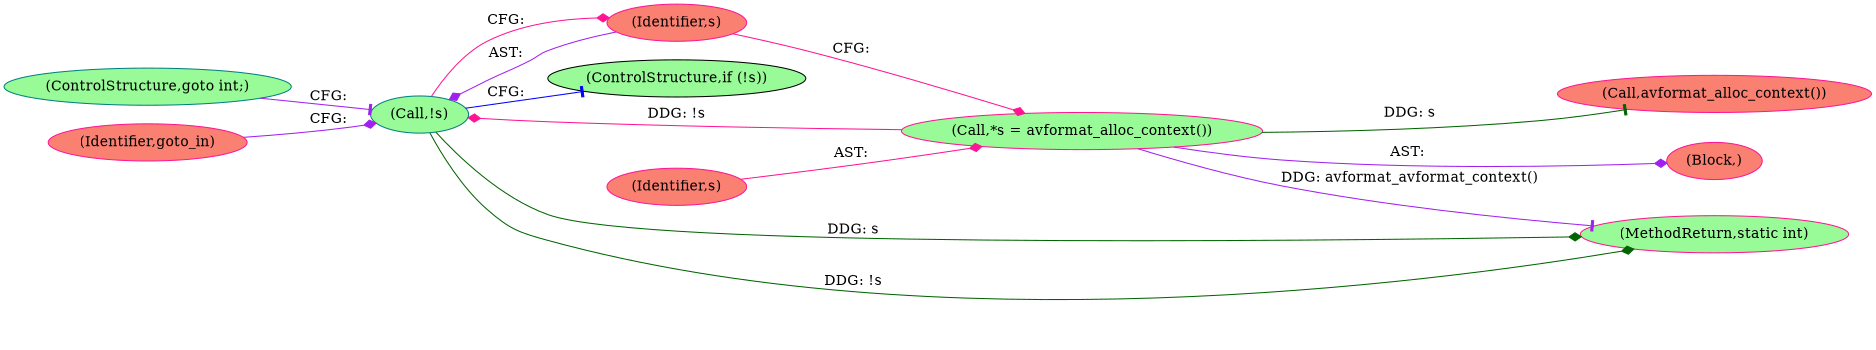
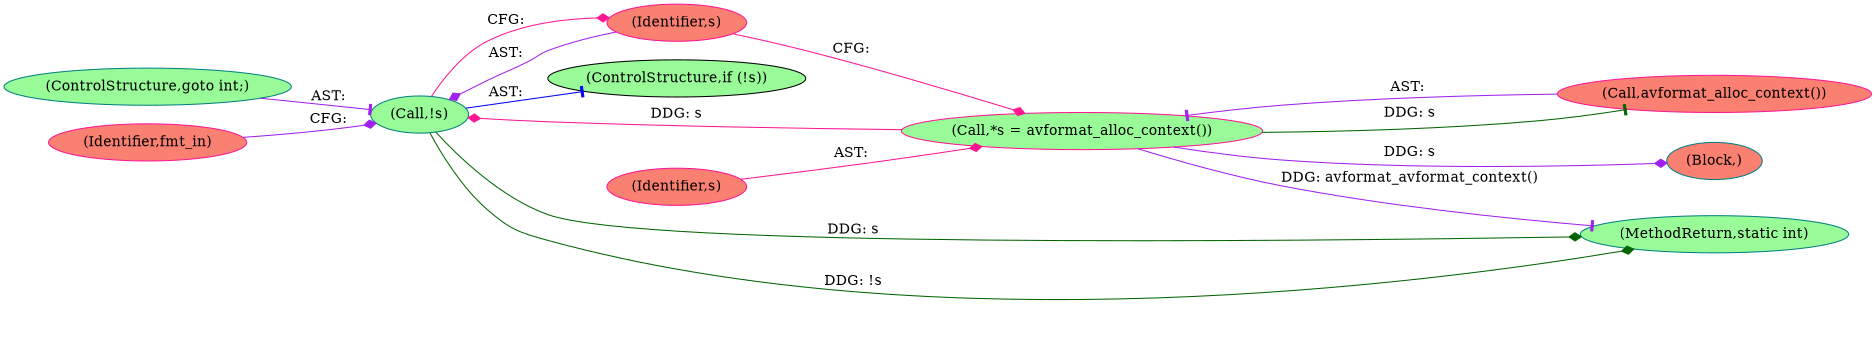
(508, 92) -> (508, 92)
(331, 96) -> (331, 96)
none -> (1373, 100)
(677, 114) -> (677, 114)
(148, 142) -> (148, 142)
(1410, 152) -> (1410, 152)
(1714, 161) -> (1714, 161)
(1714, 234) -> (1714, 234)
